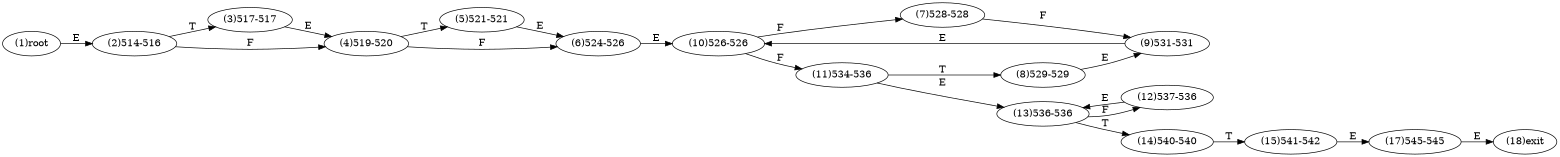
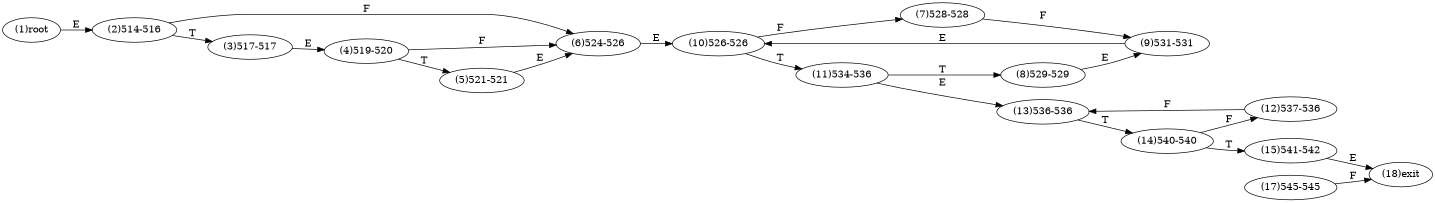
(247, 49) -> (369, 14)
(780, 58) -> (780, 58)
(1105, 99) -> (1167, 105)
(1111, 115) -> (1226, 126)
(1477, 137) -> (1353, 176)
(1349, 142) -> (1346, 163)
